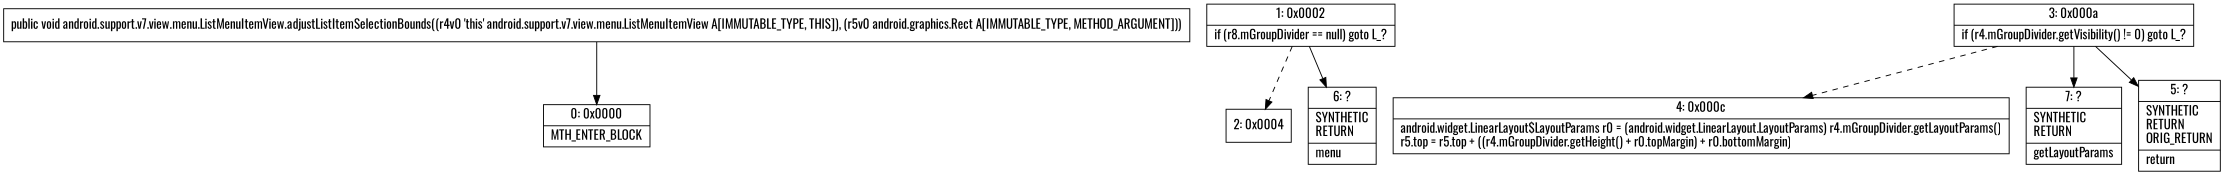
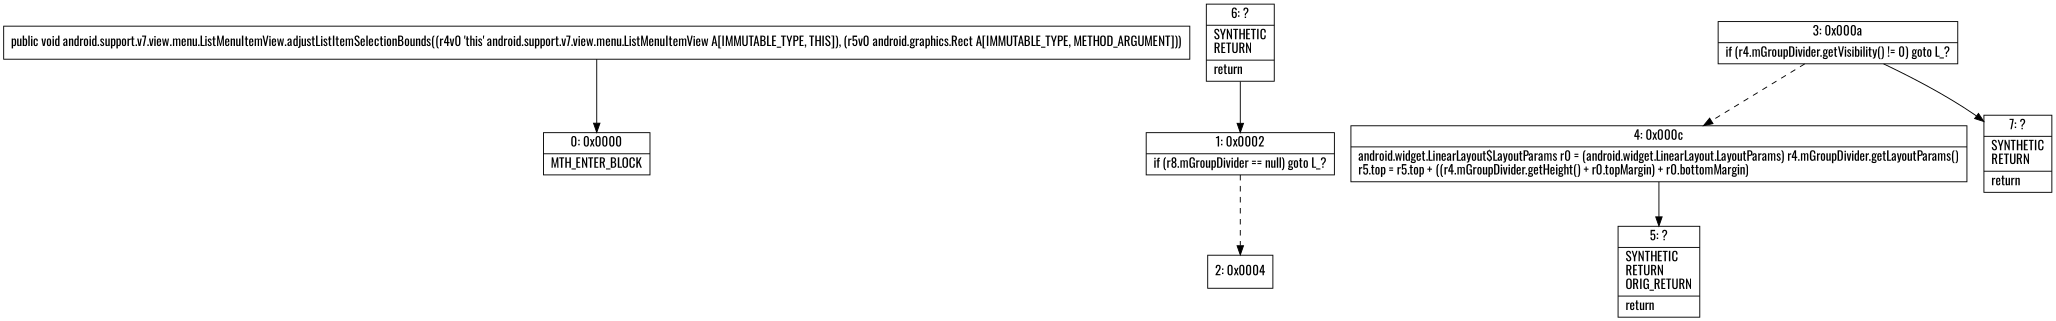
(1316, 62) -> (1240, 102)
(2113, 63) -> (1659, 199)
(1328, 153) -> (1228, 70)
(2074, 153) -> (2006, 181)
